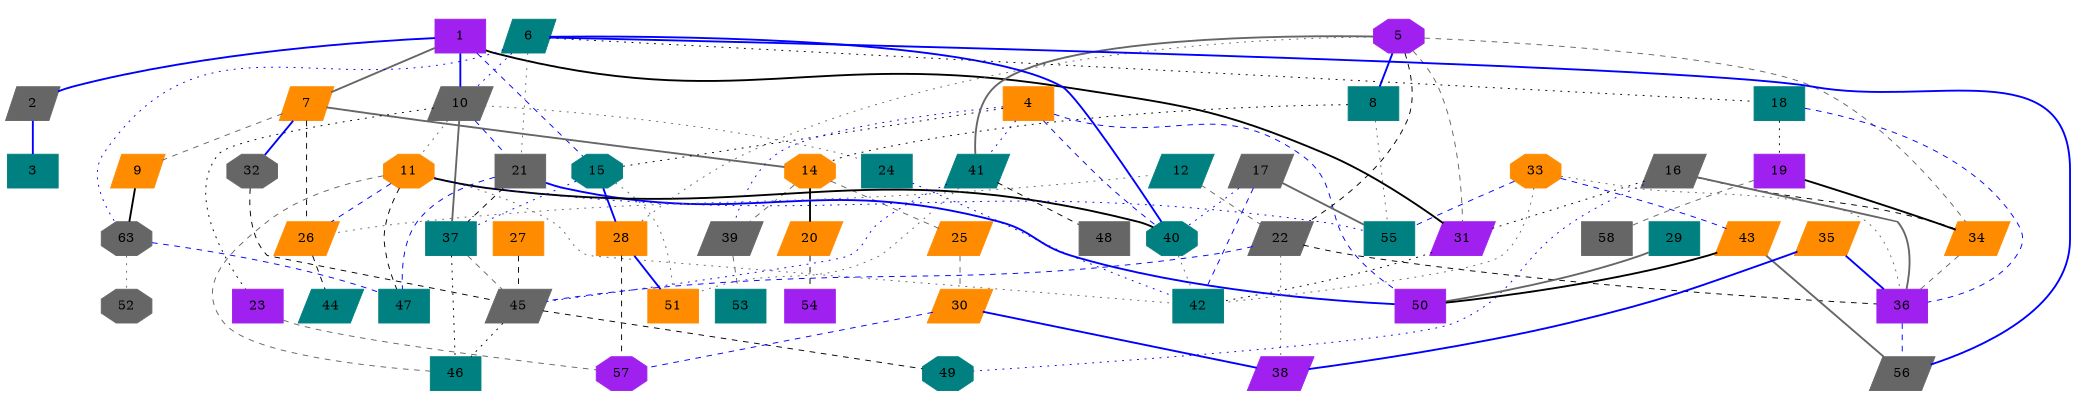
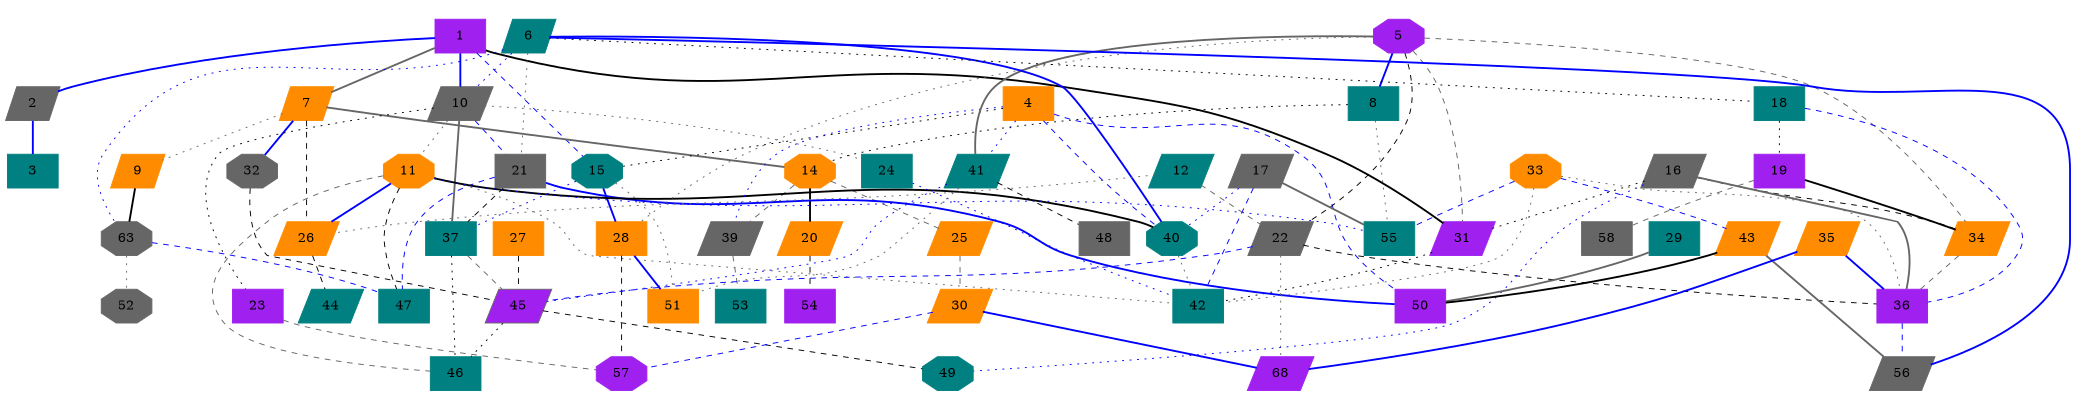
(222, 137) -> (222, 137)
(361, 203) -> (361, 203)
(518, 306) -> (518, 306)
(1281, 374) -> (1281, 374)
